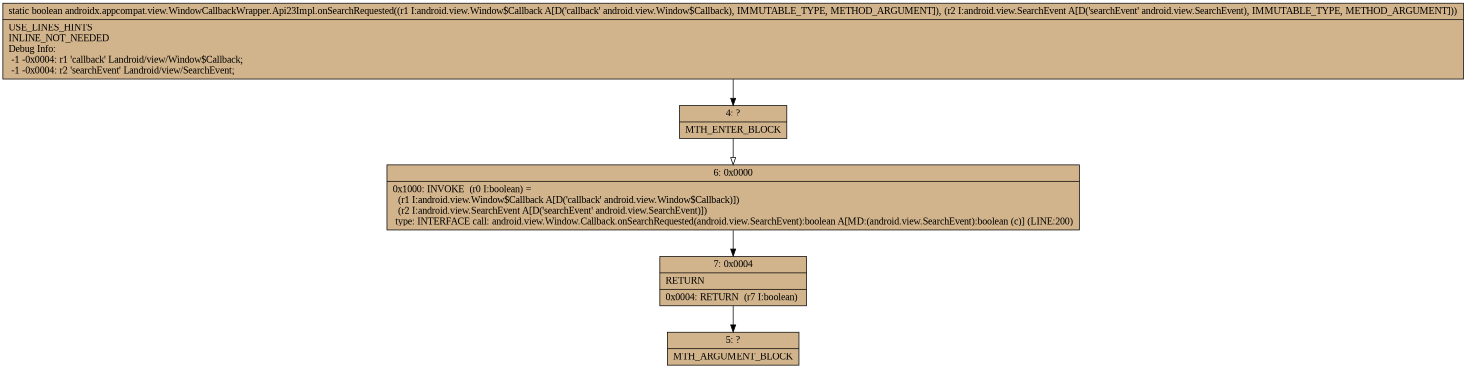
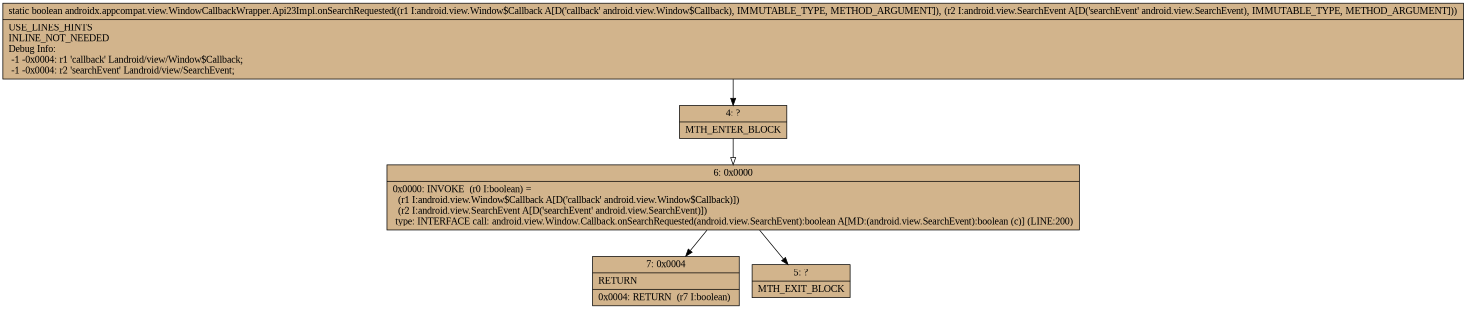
(464, 189) -> (464, 189)
(733, 315) -> (772, 245)
(733, 357) -> (801, 289)
